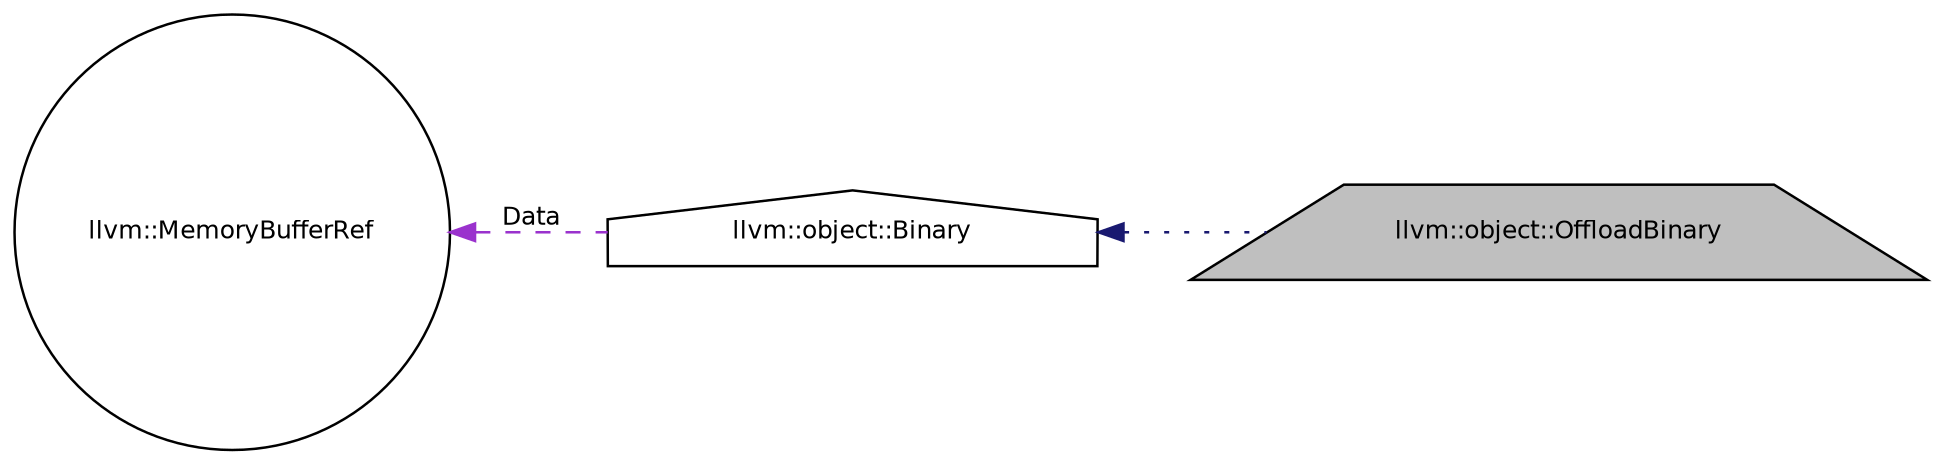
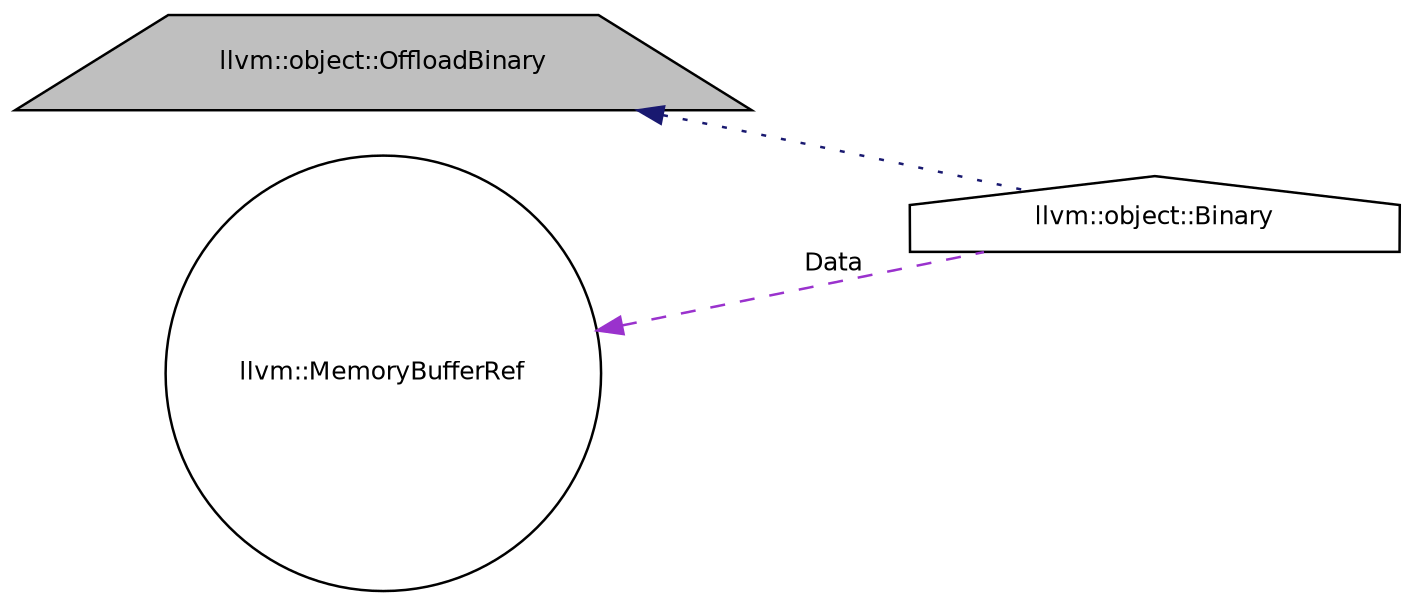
(1195, 232) -> (846, 152)
